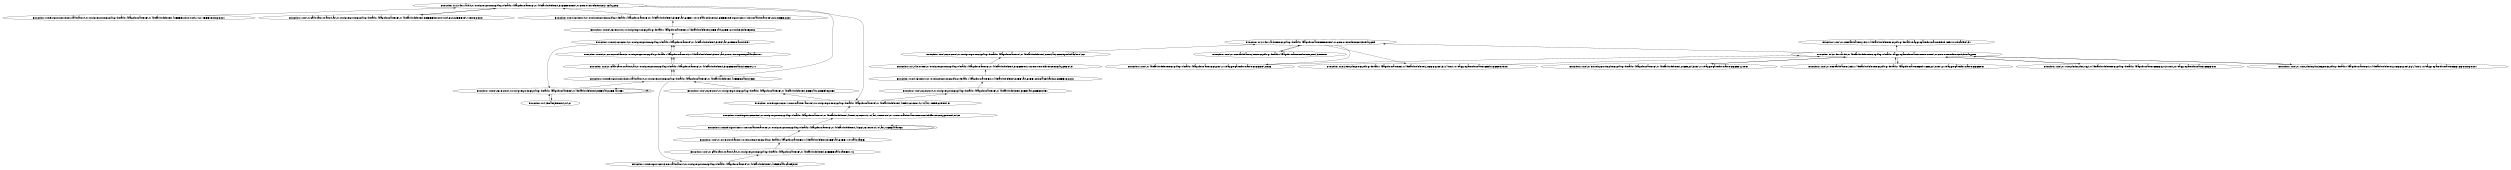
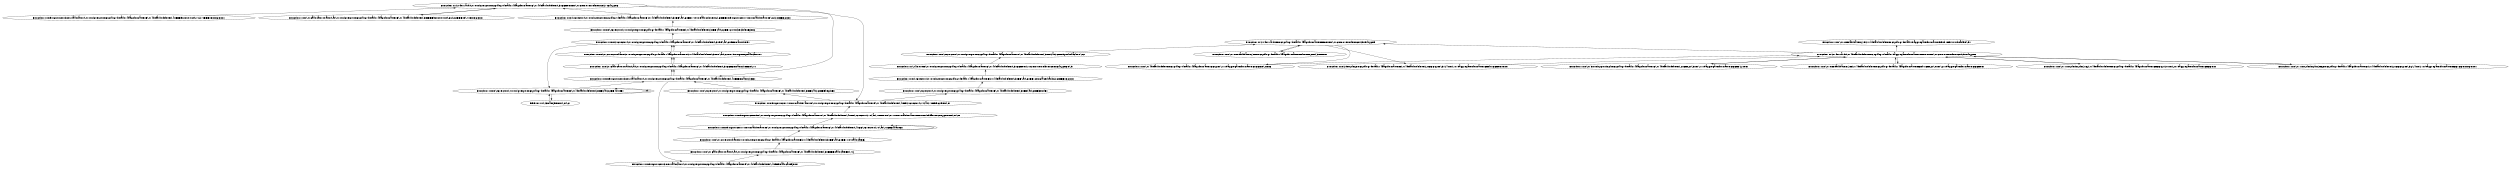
(550, 103) -> (550, 103)
